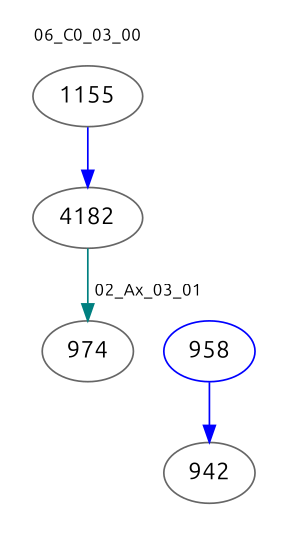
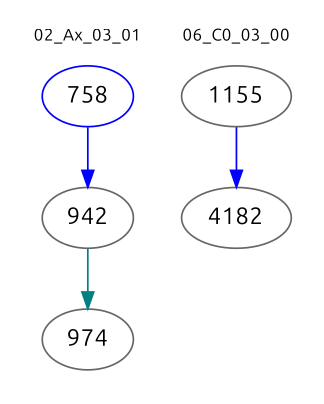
(88, 286) -> (88, 270)
(209, 351) -> (88, 96)
